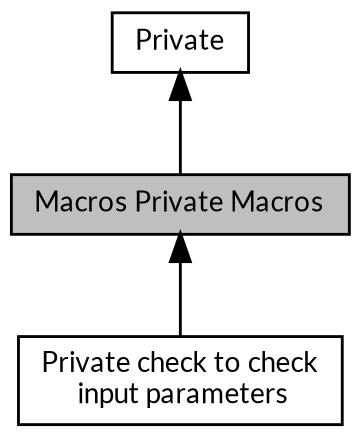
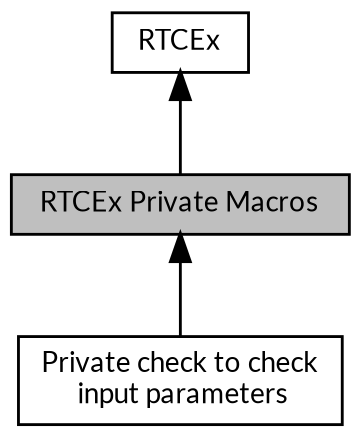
(180, 43) -> (180, 43)
(180, 204) -> (180, 204)
